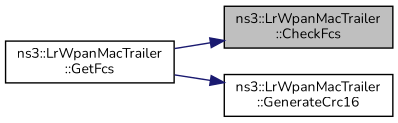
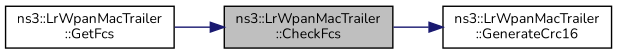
(193, 78) -> (411, 27)
